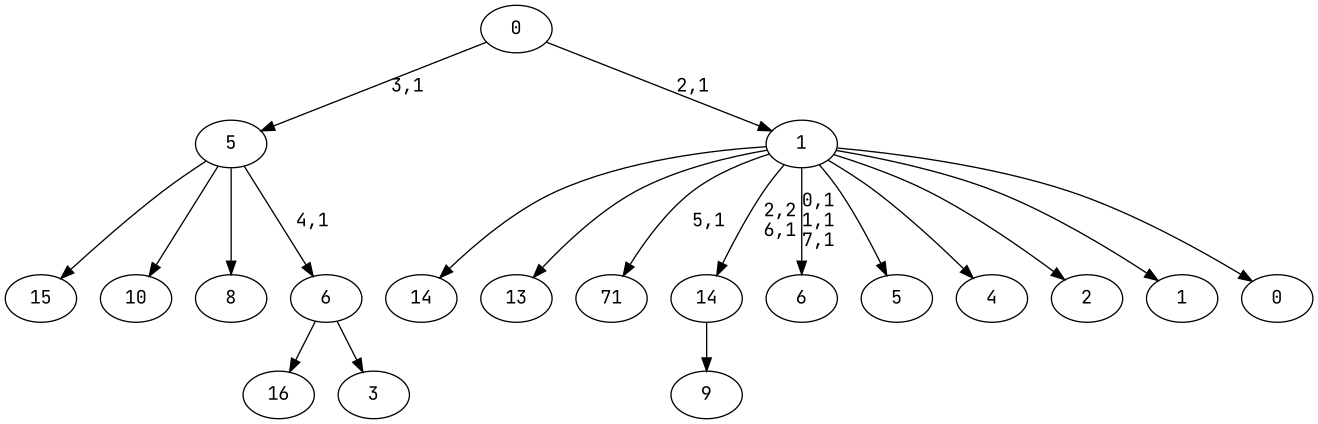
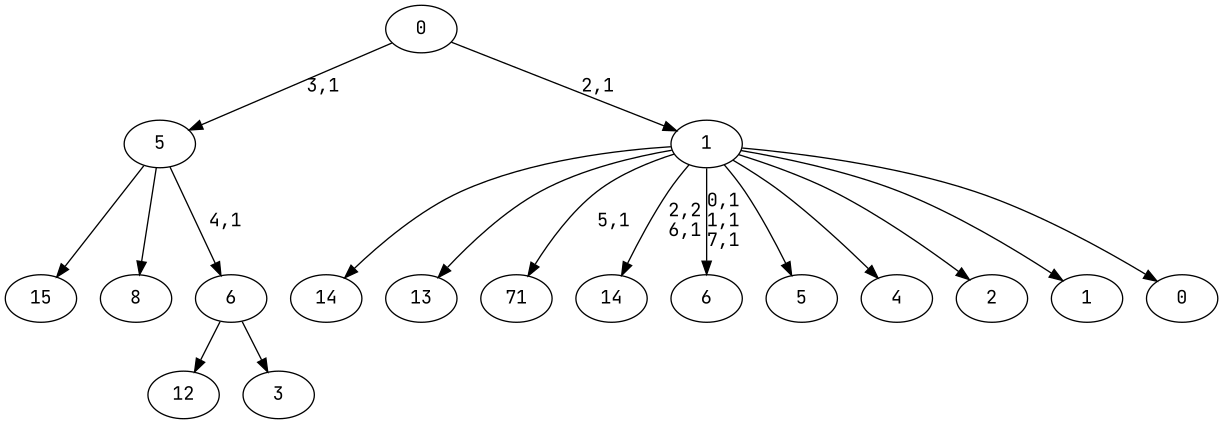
(136, 299) -> none
(279, 395) -> (184, 395)
(707, 395) -> none
